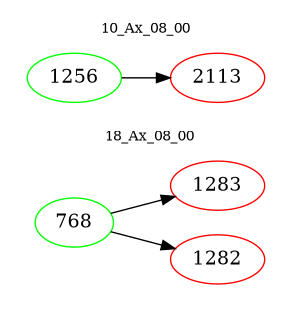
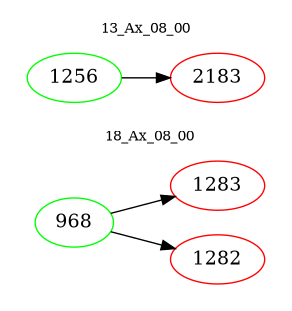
(146, 29) -> (146, 29)
(218, 78) -> (218, 78)
(74, 223) -> (74, 223)
